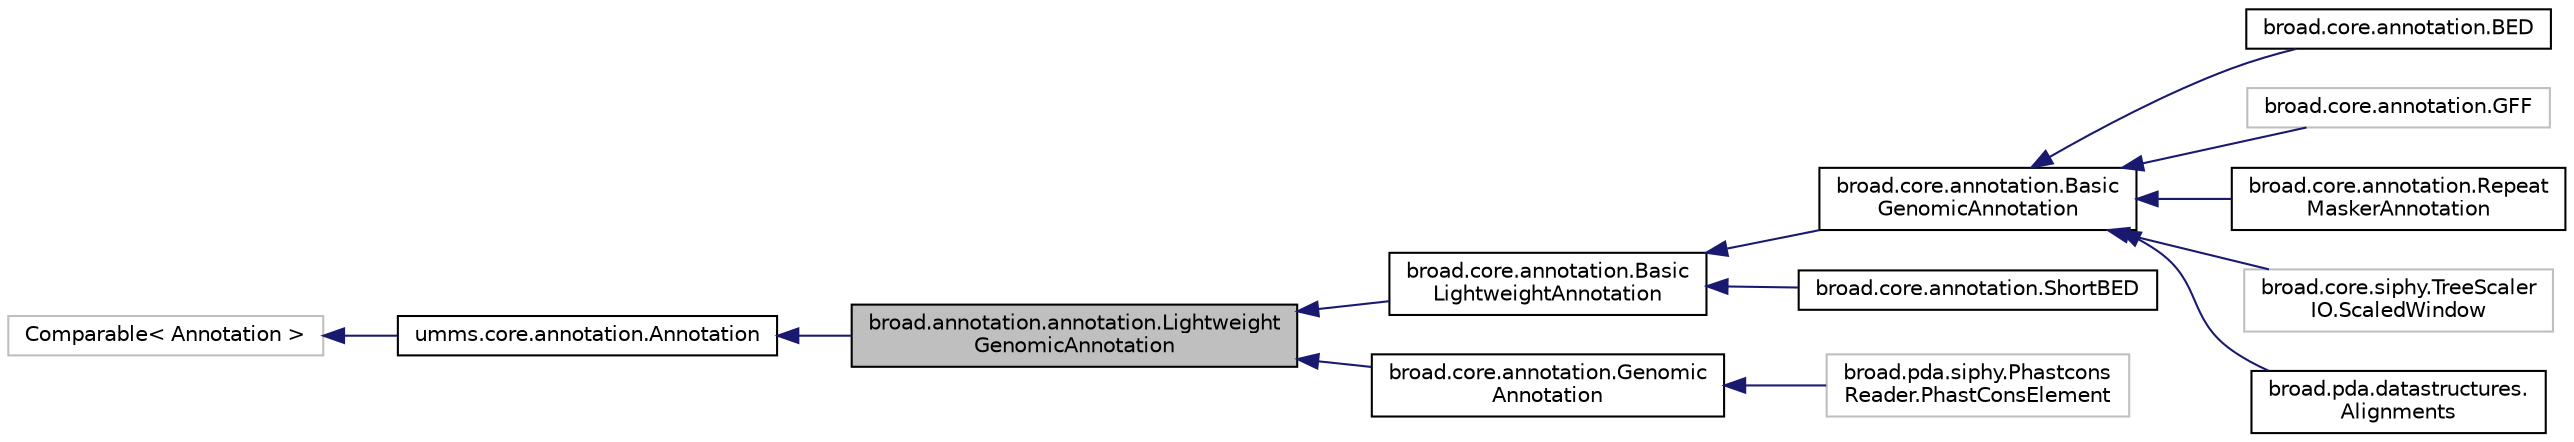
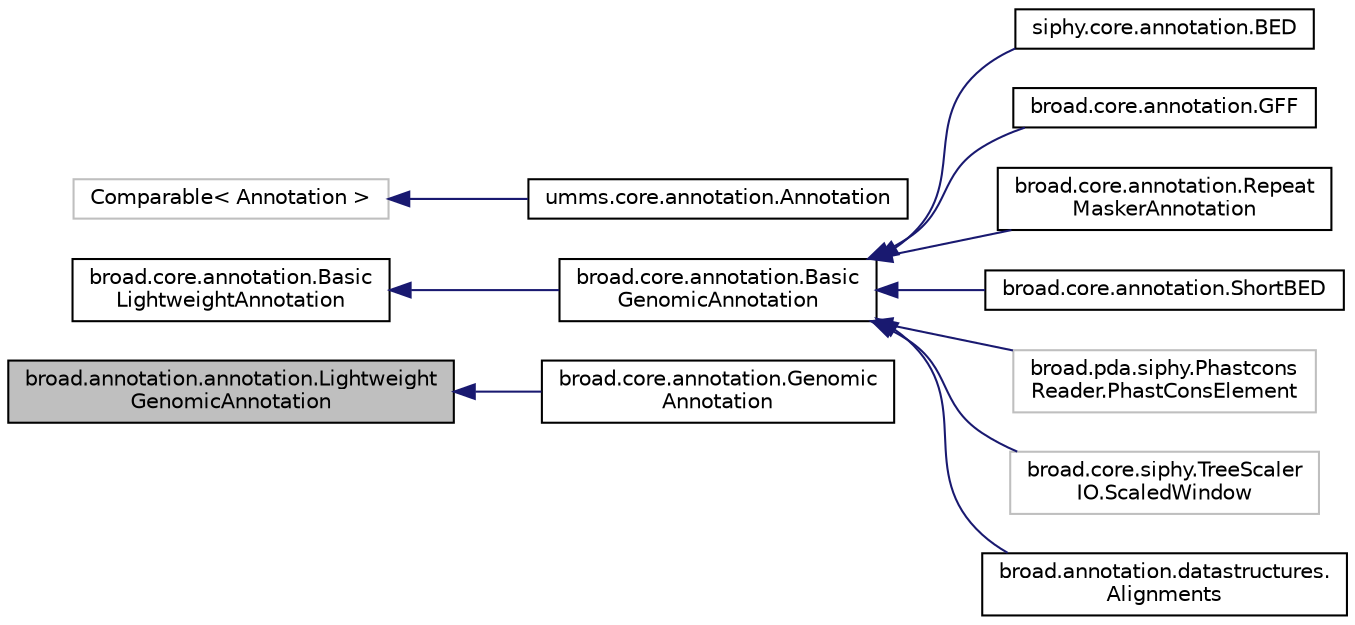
(2399, 29) -> (1165, 29)
(2399, 108) -> (1165, 108)
(1763, 287) -> (941, 290)
(1354, 305) -> none
(825, 336) -> none
(1786, 385) -> (952, 338)
(2399, 402) -> (1165, 584)
